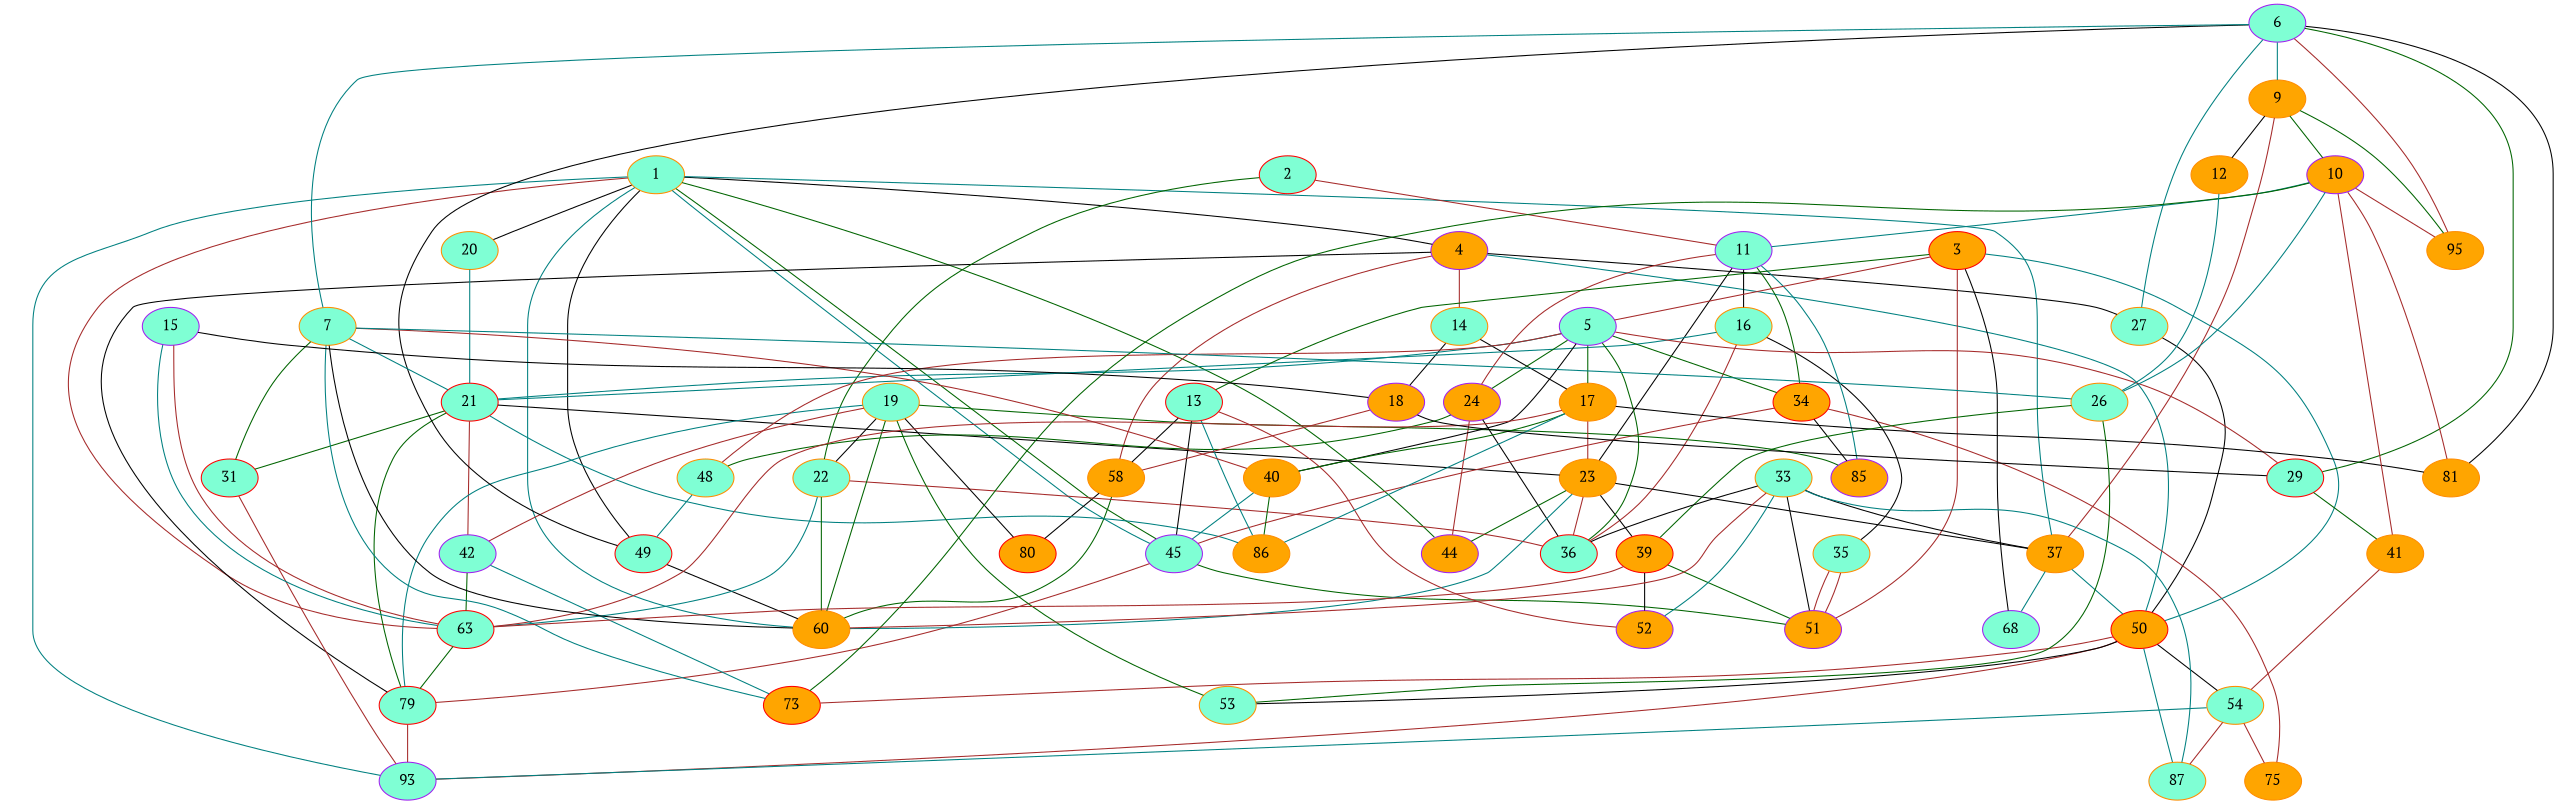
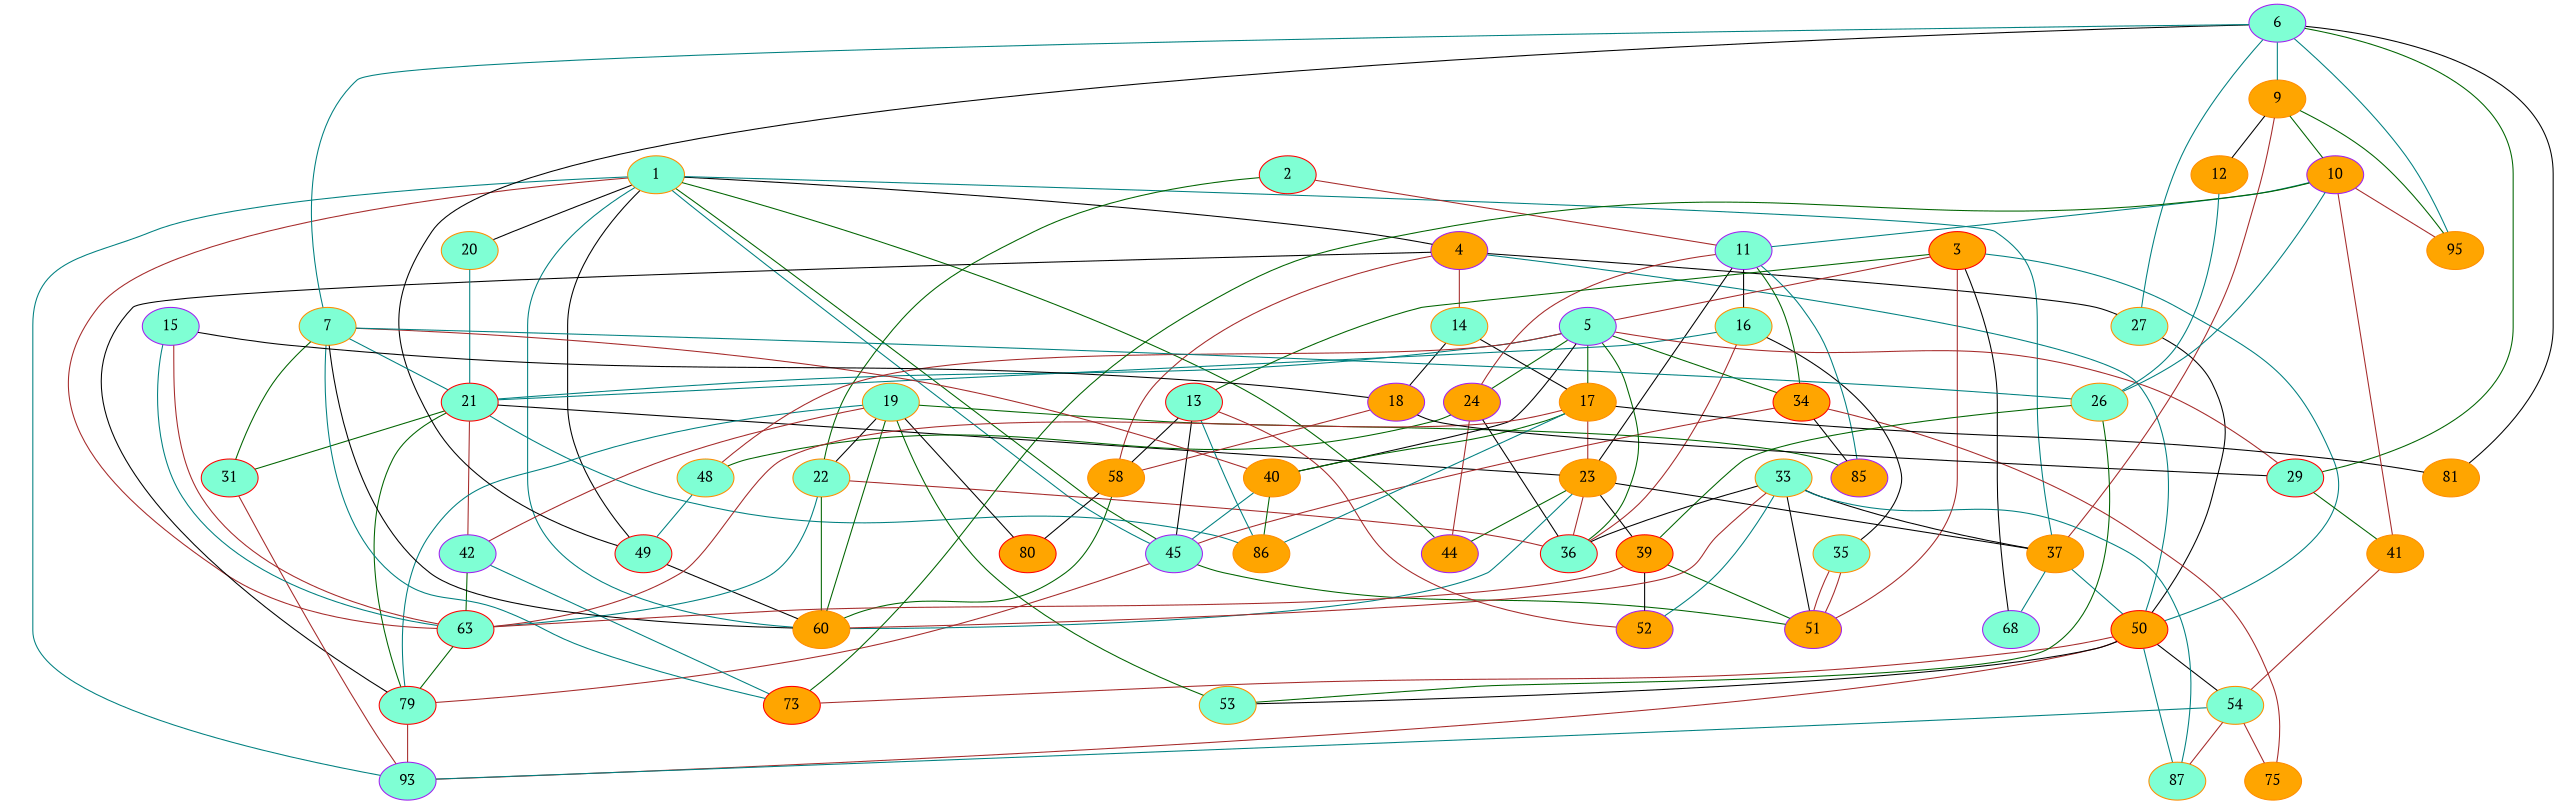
(2382, 127) -> (2382, 127)
(2408, 321) -> none
